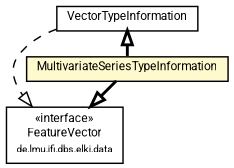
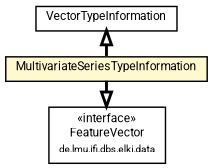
(20, 54) -> none
